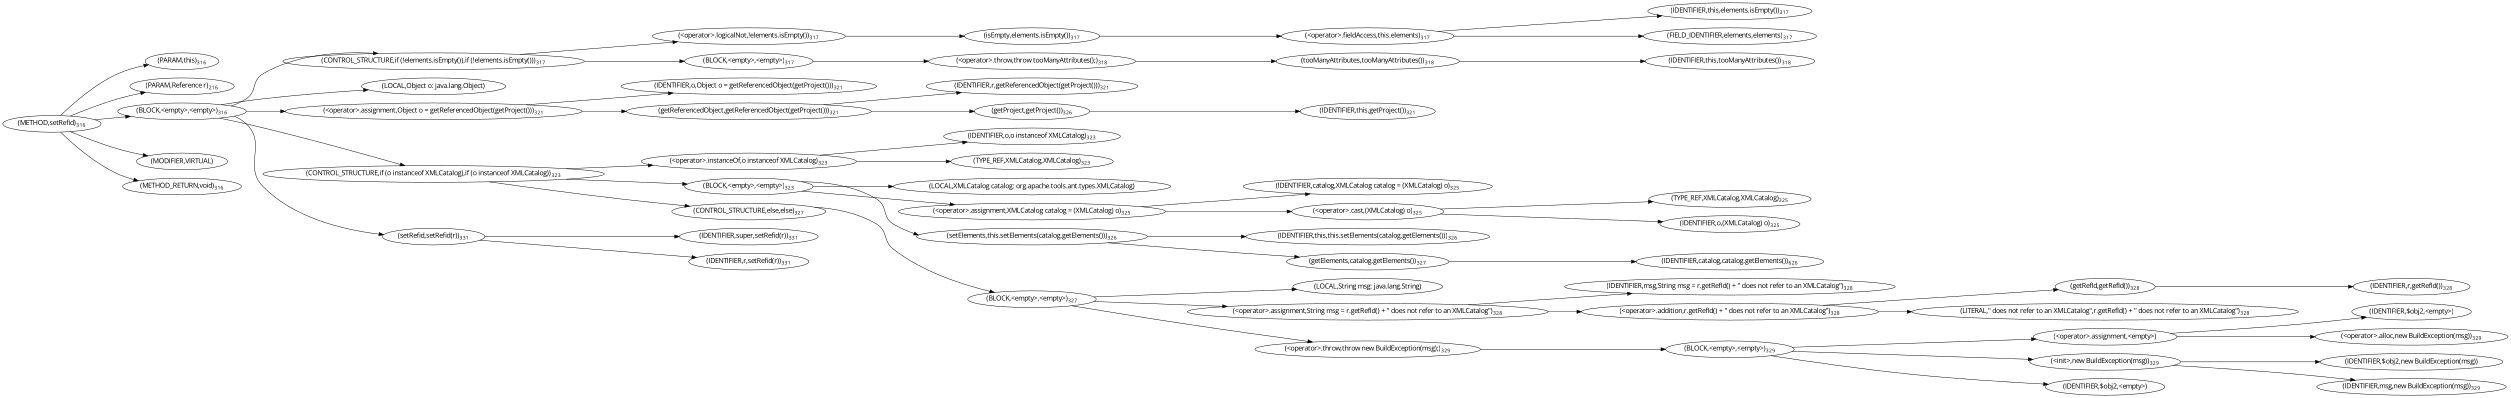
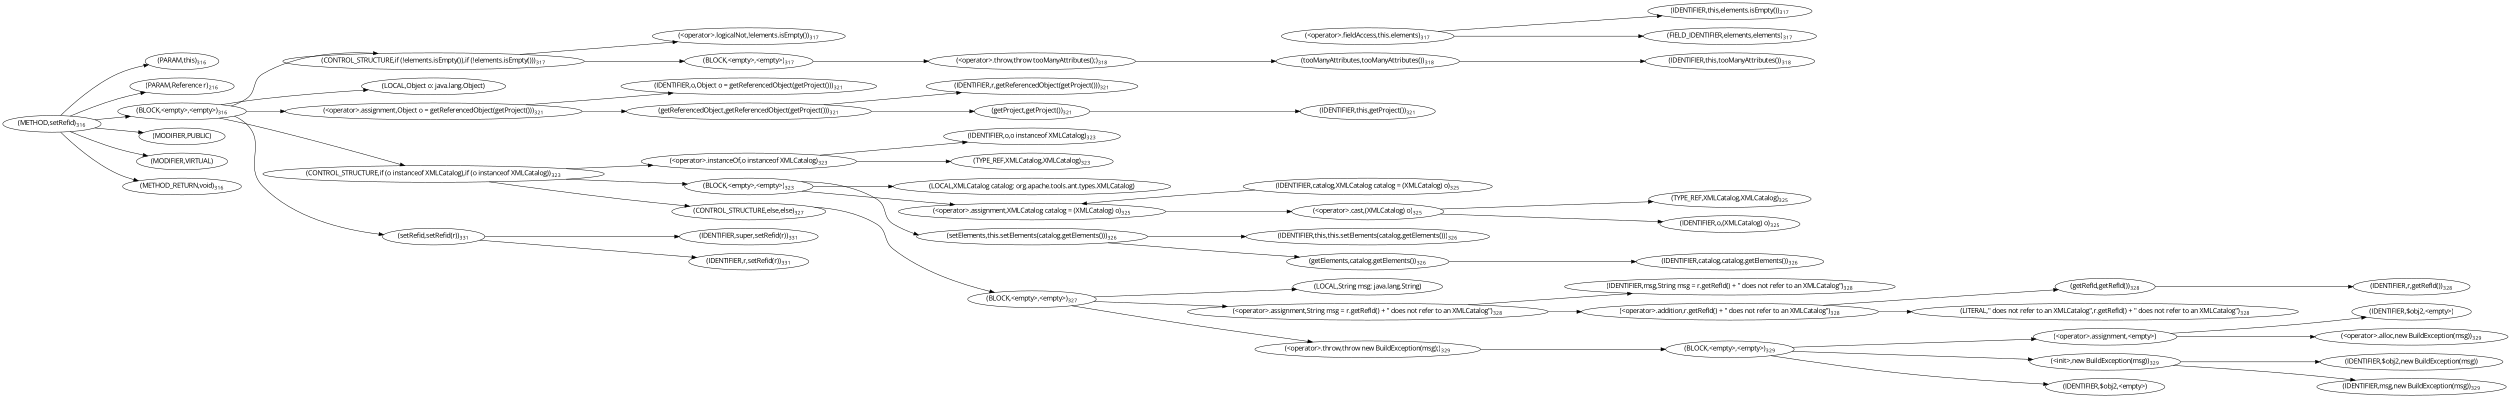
(1032, 36) -> none
(1068, 111) -> (1068, 111)
none -> (182, 136)
(1223, 201) -> (1171, 196)
(1422, 261) -> (1422, 261)
(1793, 261) -> (1793, 261)
